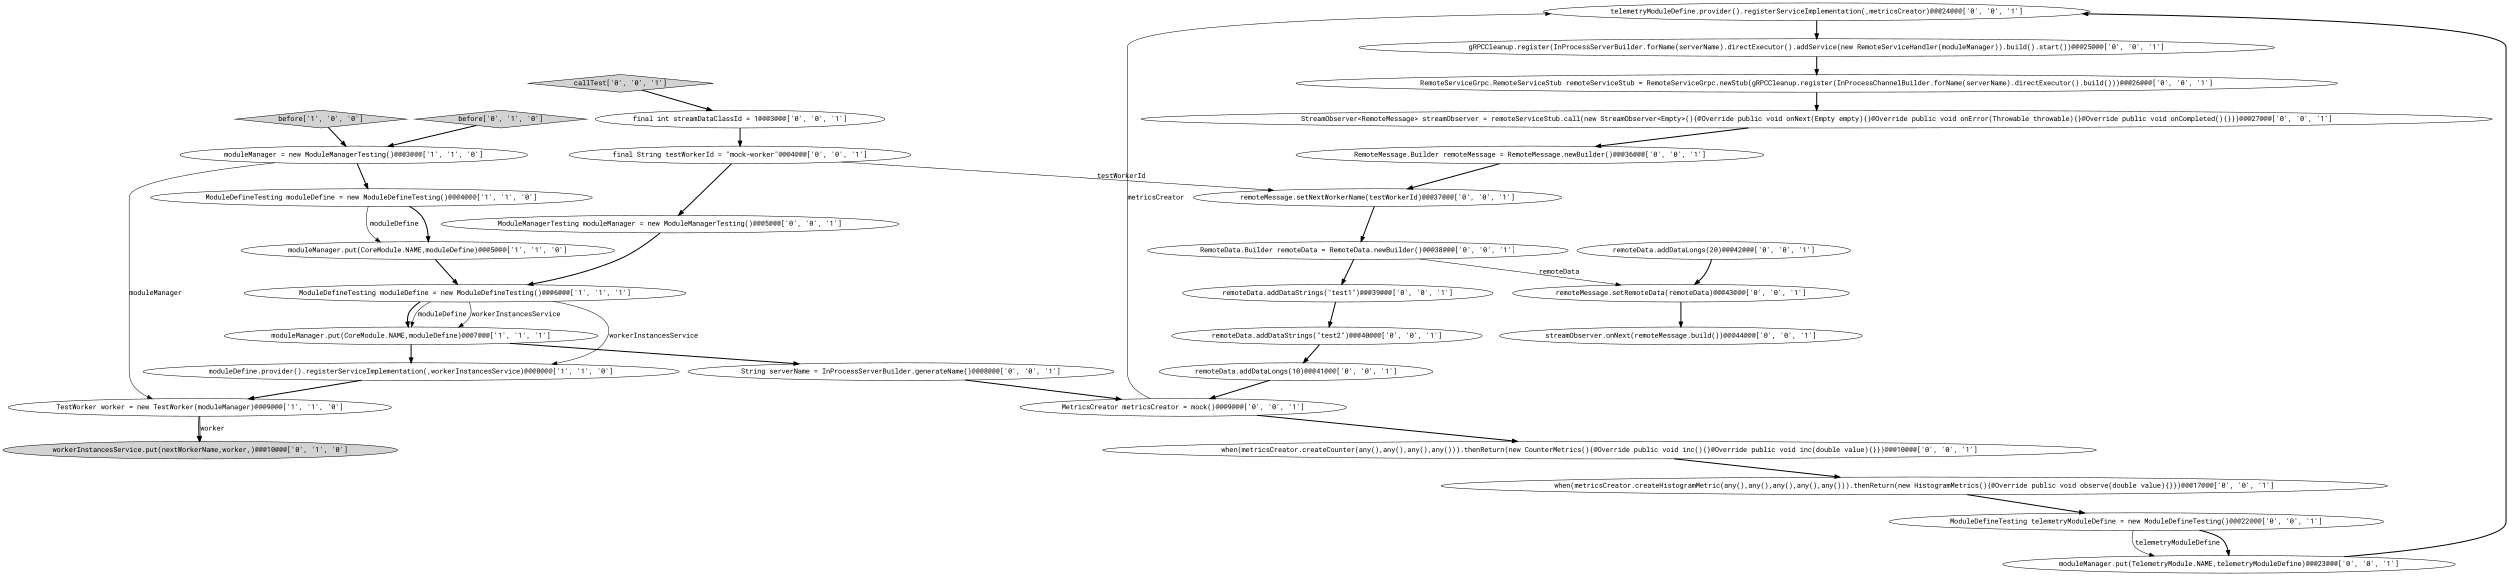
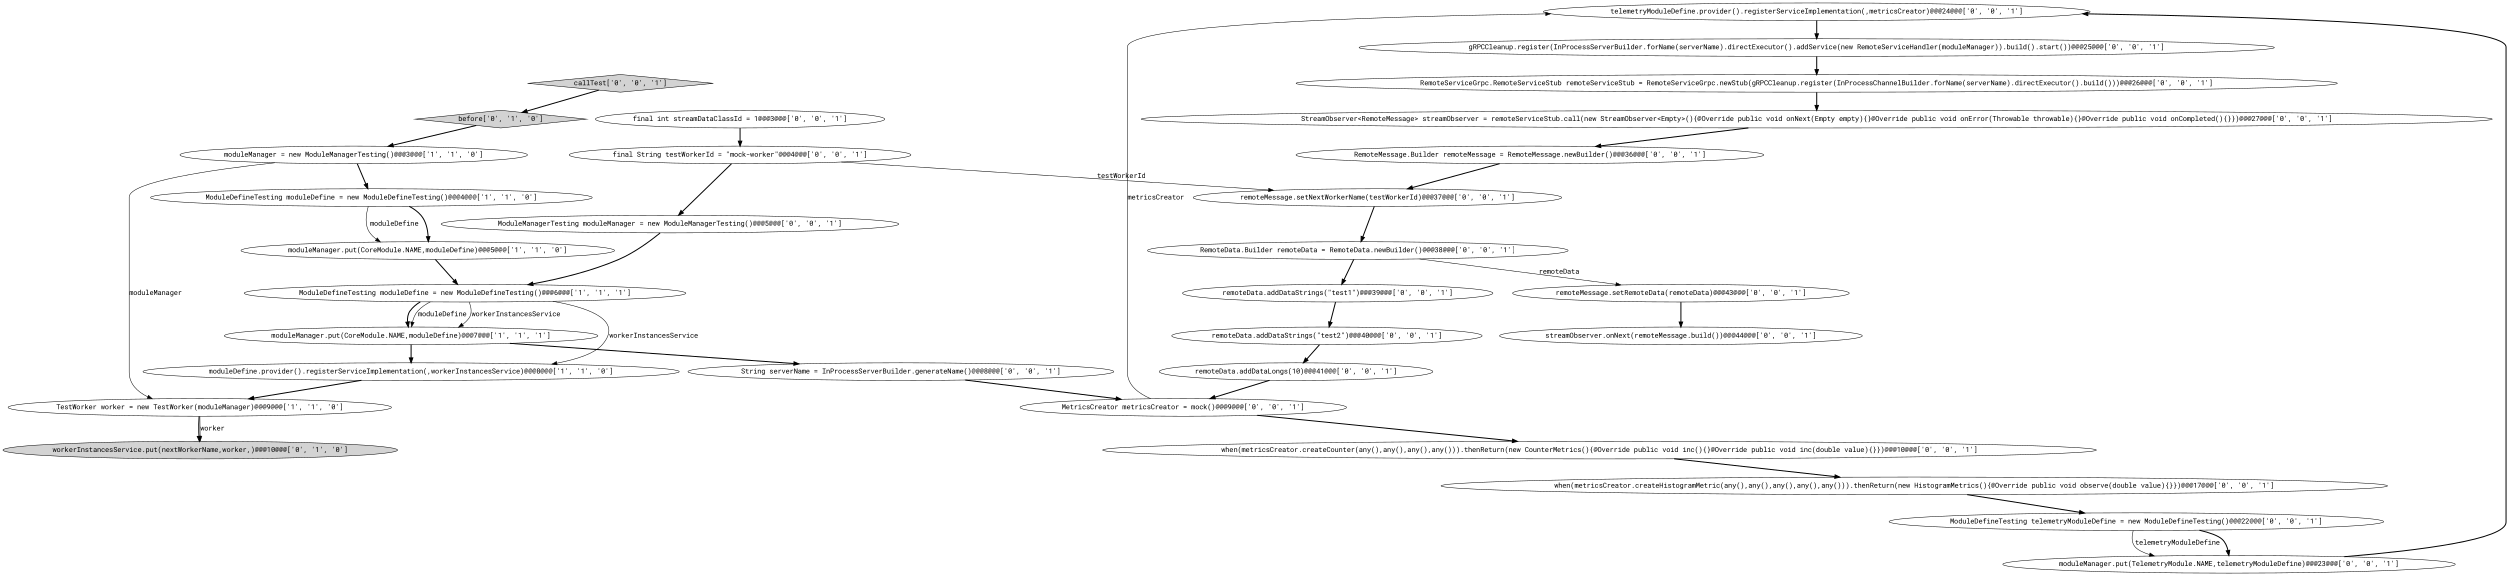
(675, 100) -> (563, 101)
(321, 119) -> none
(1714, 251) -> none
